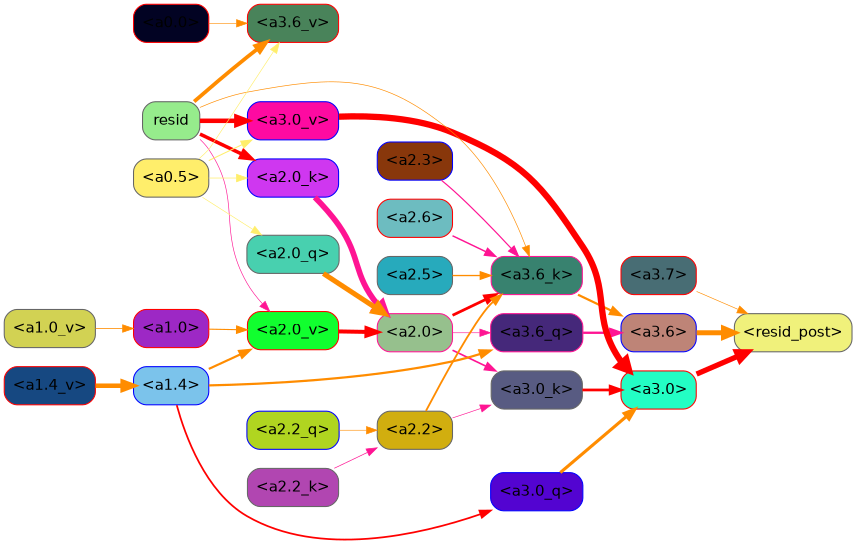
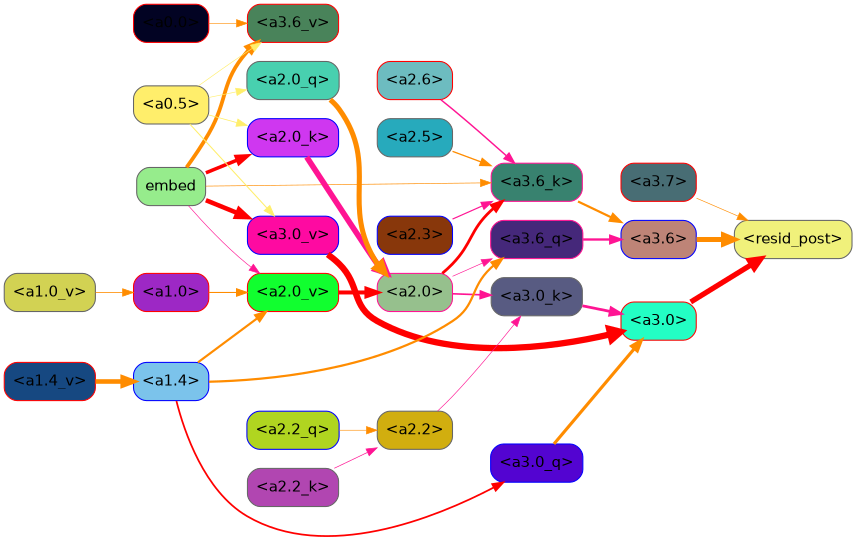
(171, 121) -> (171, 187)
(462, 346) -> none
(596, 390) -> (596, 309)
